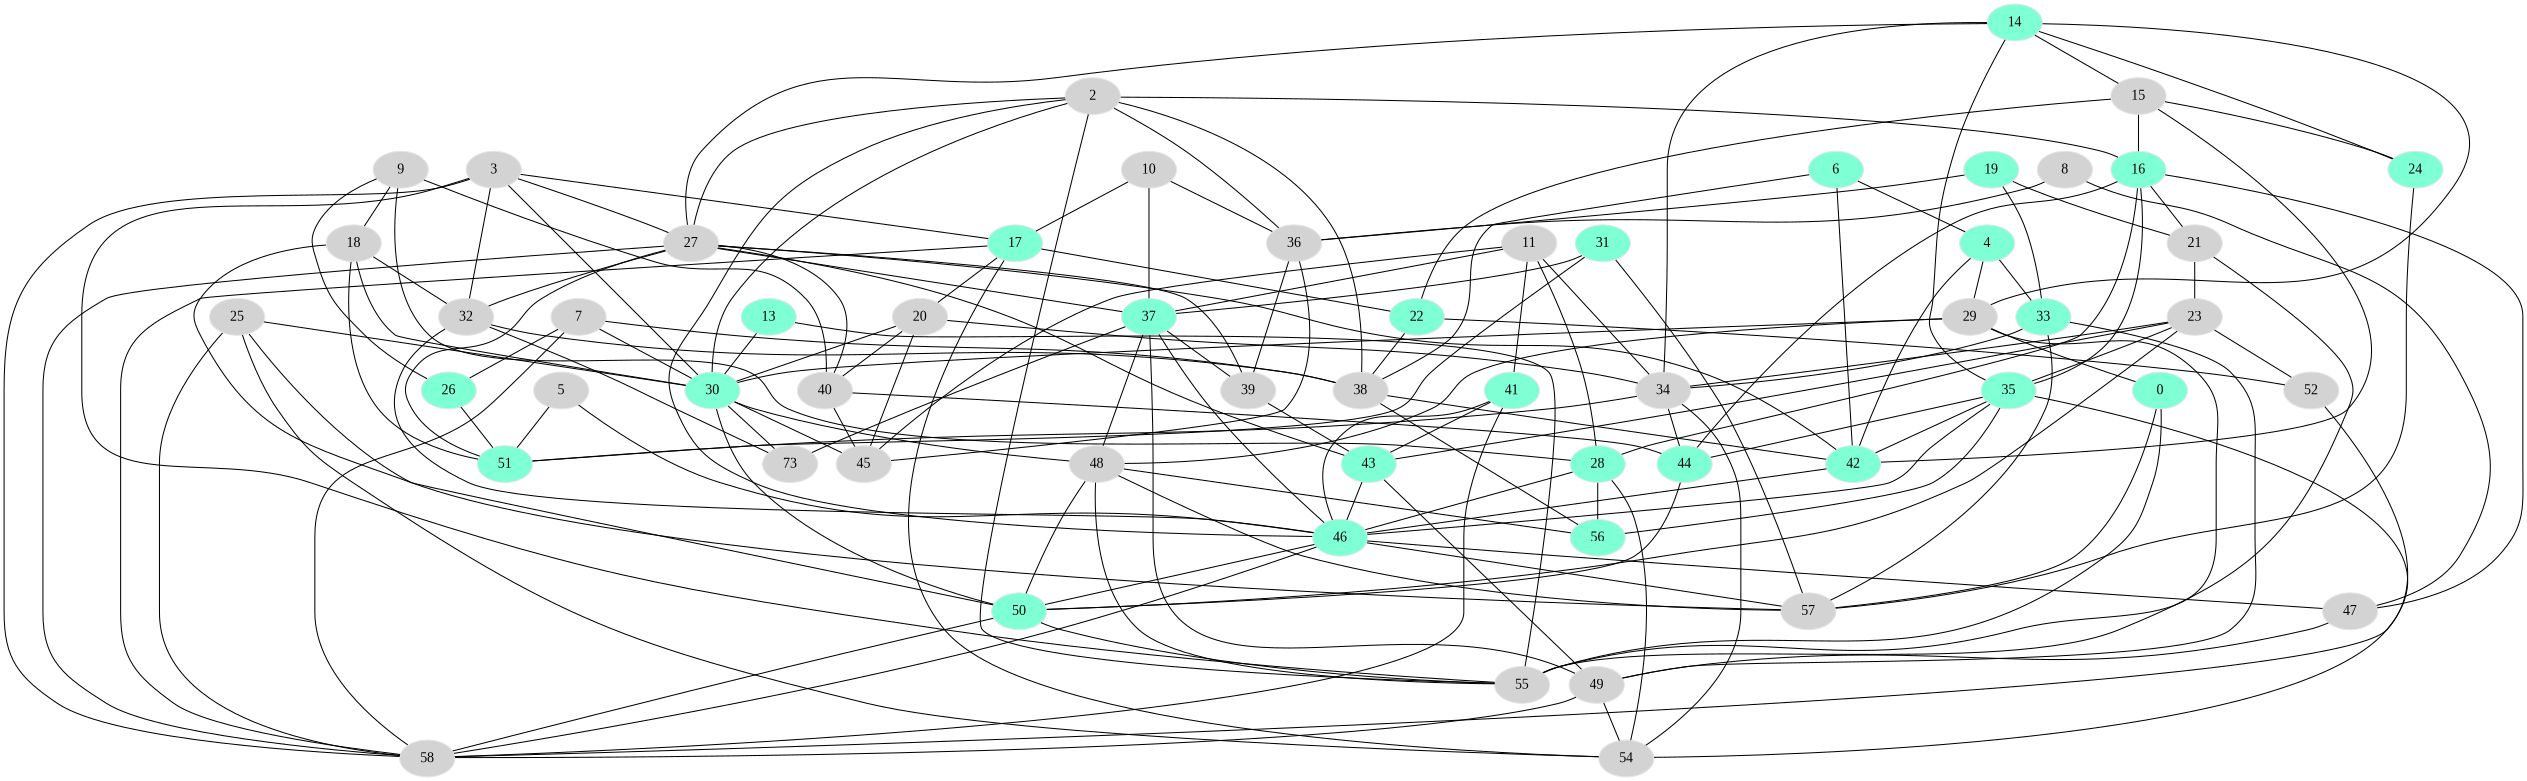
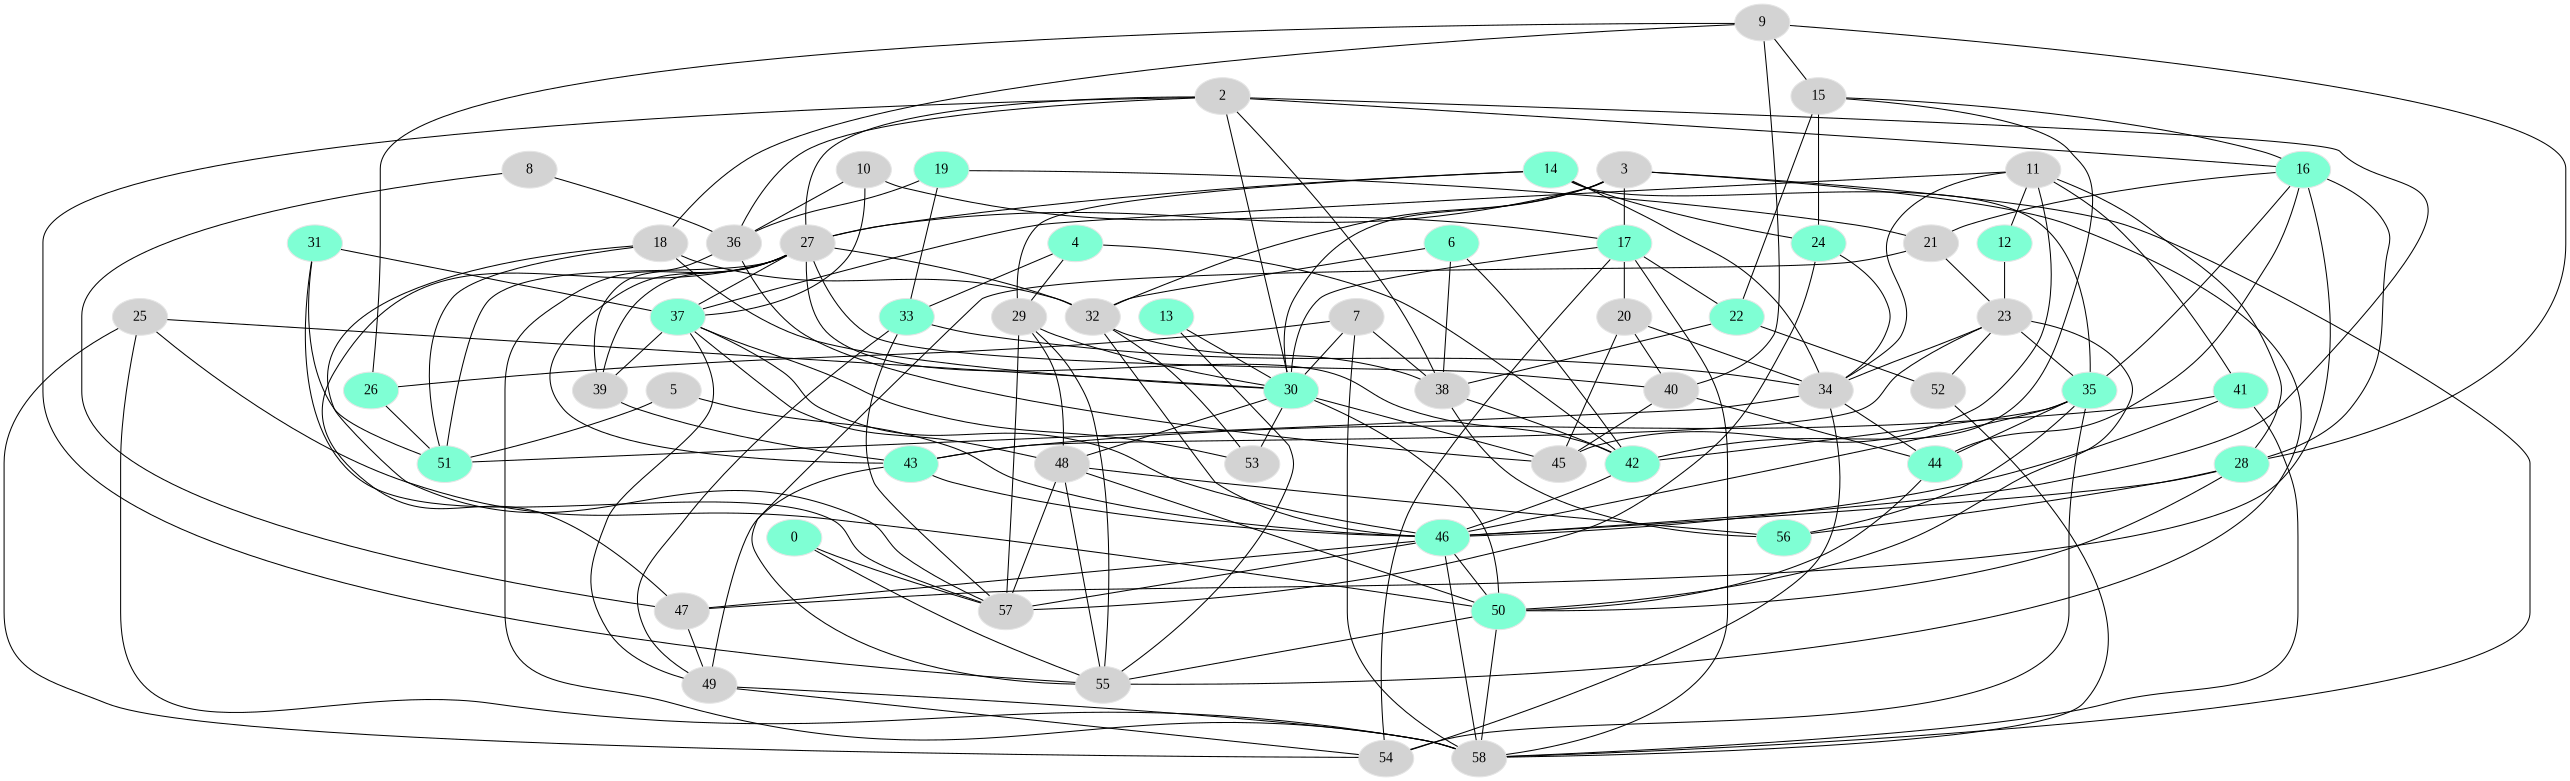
(2077, 59) -> (1790, 59)
(1909, 205) -> (1222, 282)
none -> (2005, 243)
none -> (1890, 314)
none -> (344, 360)
(796, 361) -> (1391, 278)
(2095, 368) -> (1014, 464)
(790, 464) -> (1252, 464)
(1646, 614) -> (1884, 588)
